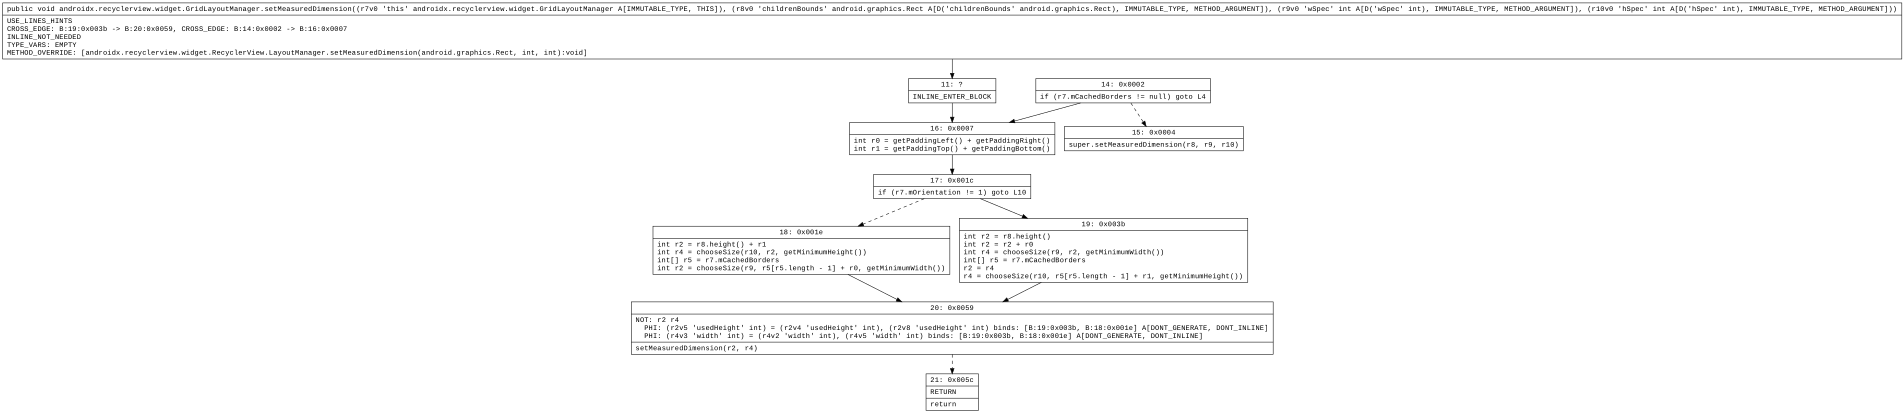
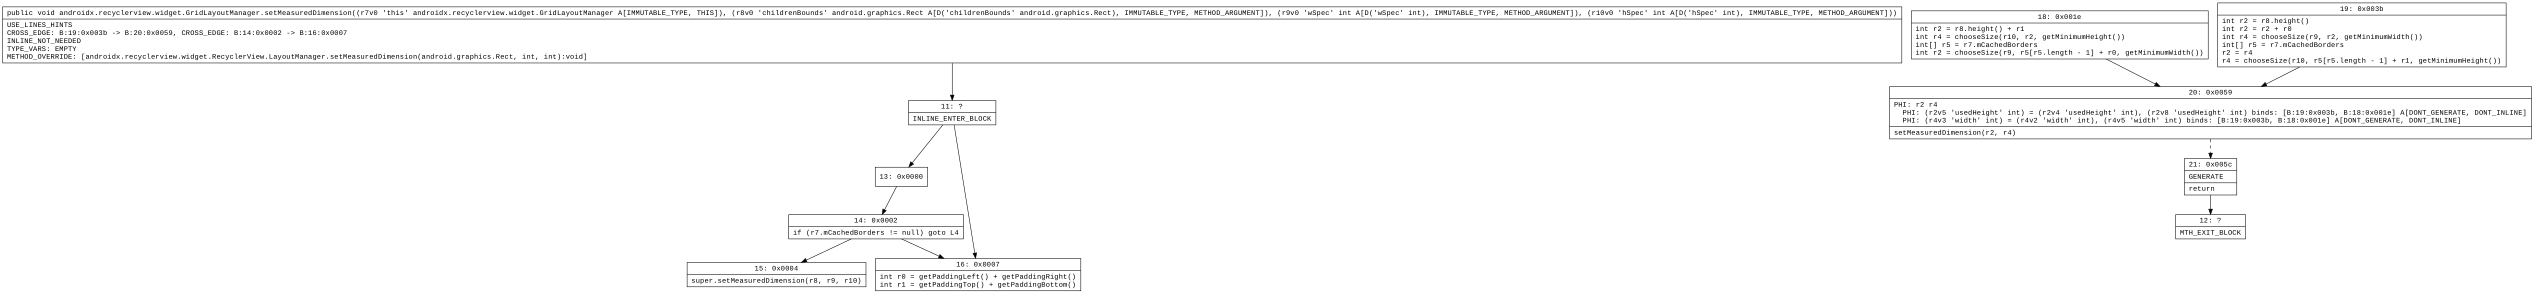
(1137, 112) -> (829, 250)
none -> (901, 177)
(952, 187) -> none
none -> (2211, 227)
(660, 320) -> (1918, 105)
(944, 392) -> (2206, 176)
